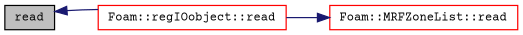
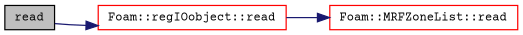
(83, 10) -> (70, 25)
